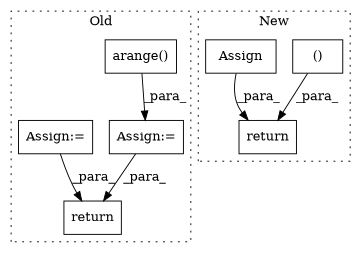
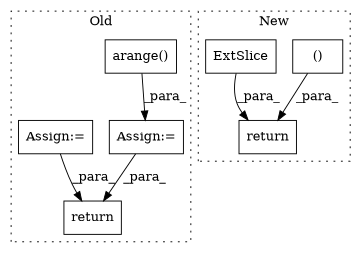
(241, 57) -> (241, 57)
